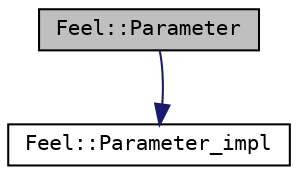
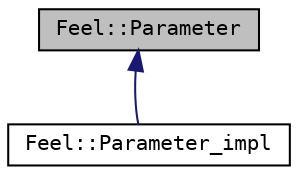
(163, 77) -> (135, 98)
